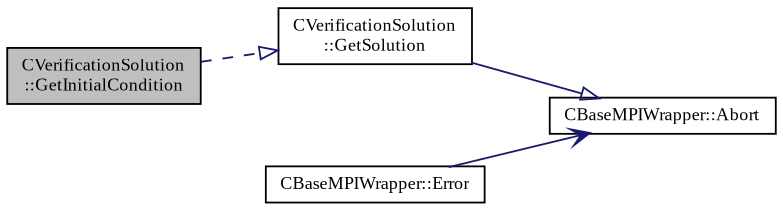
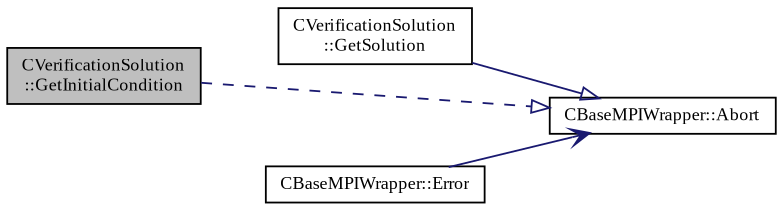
(230, 57) -> (366, 95)
